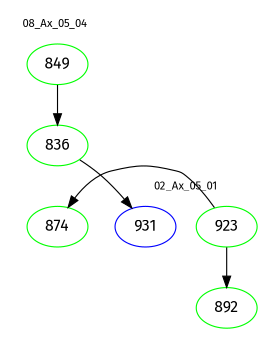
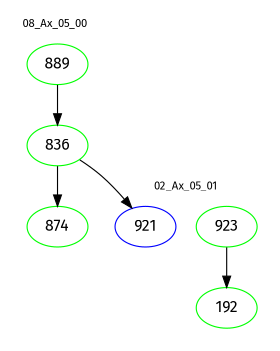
(55, 24) -> (55, 24)
(58, 64) -> (58, 64)
(147, 166) -> (58, 181)
(145, 227) -> (145, 227)
(227, 308) -> (227, 308)
